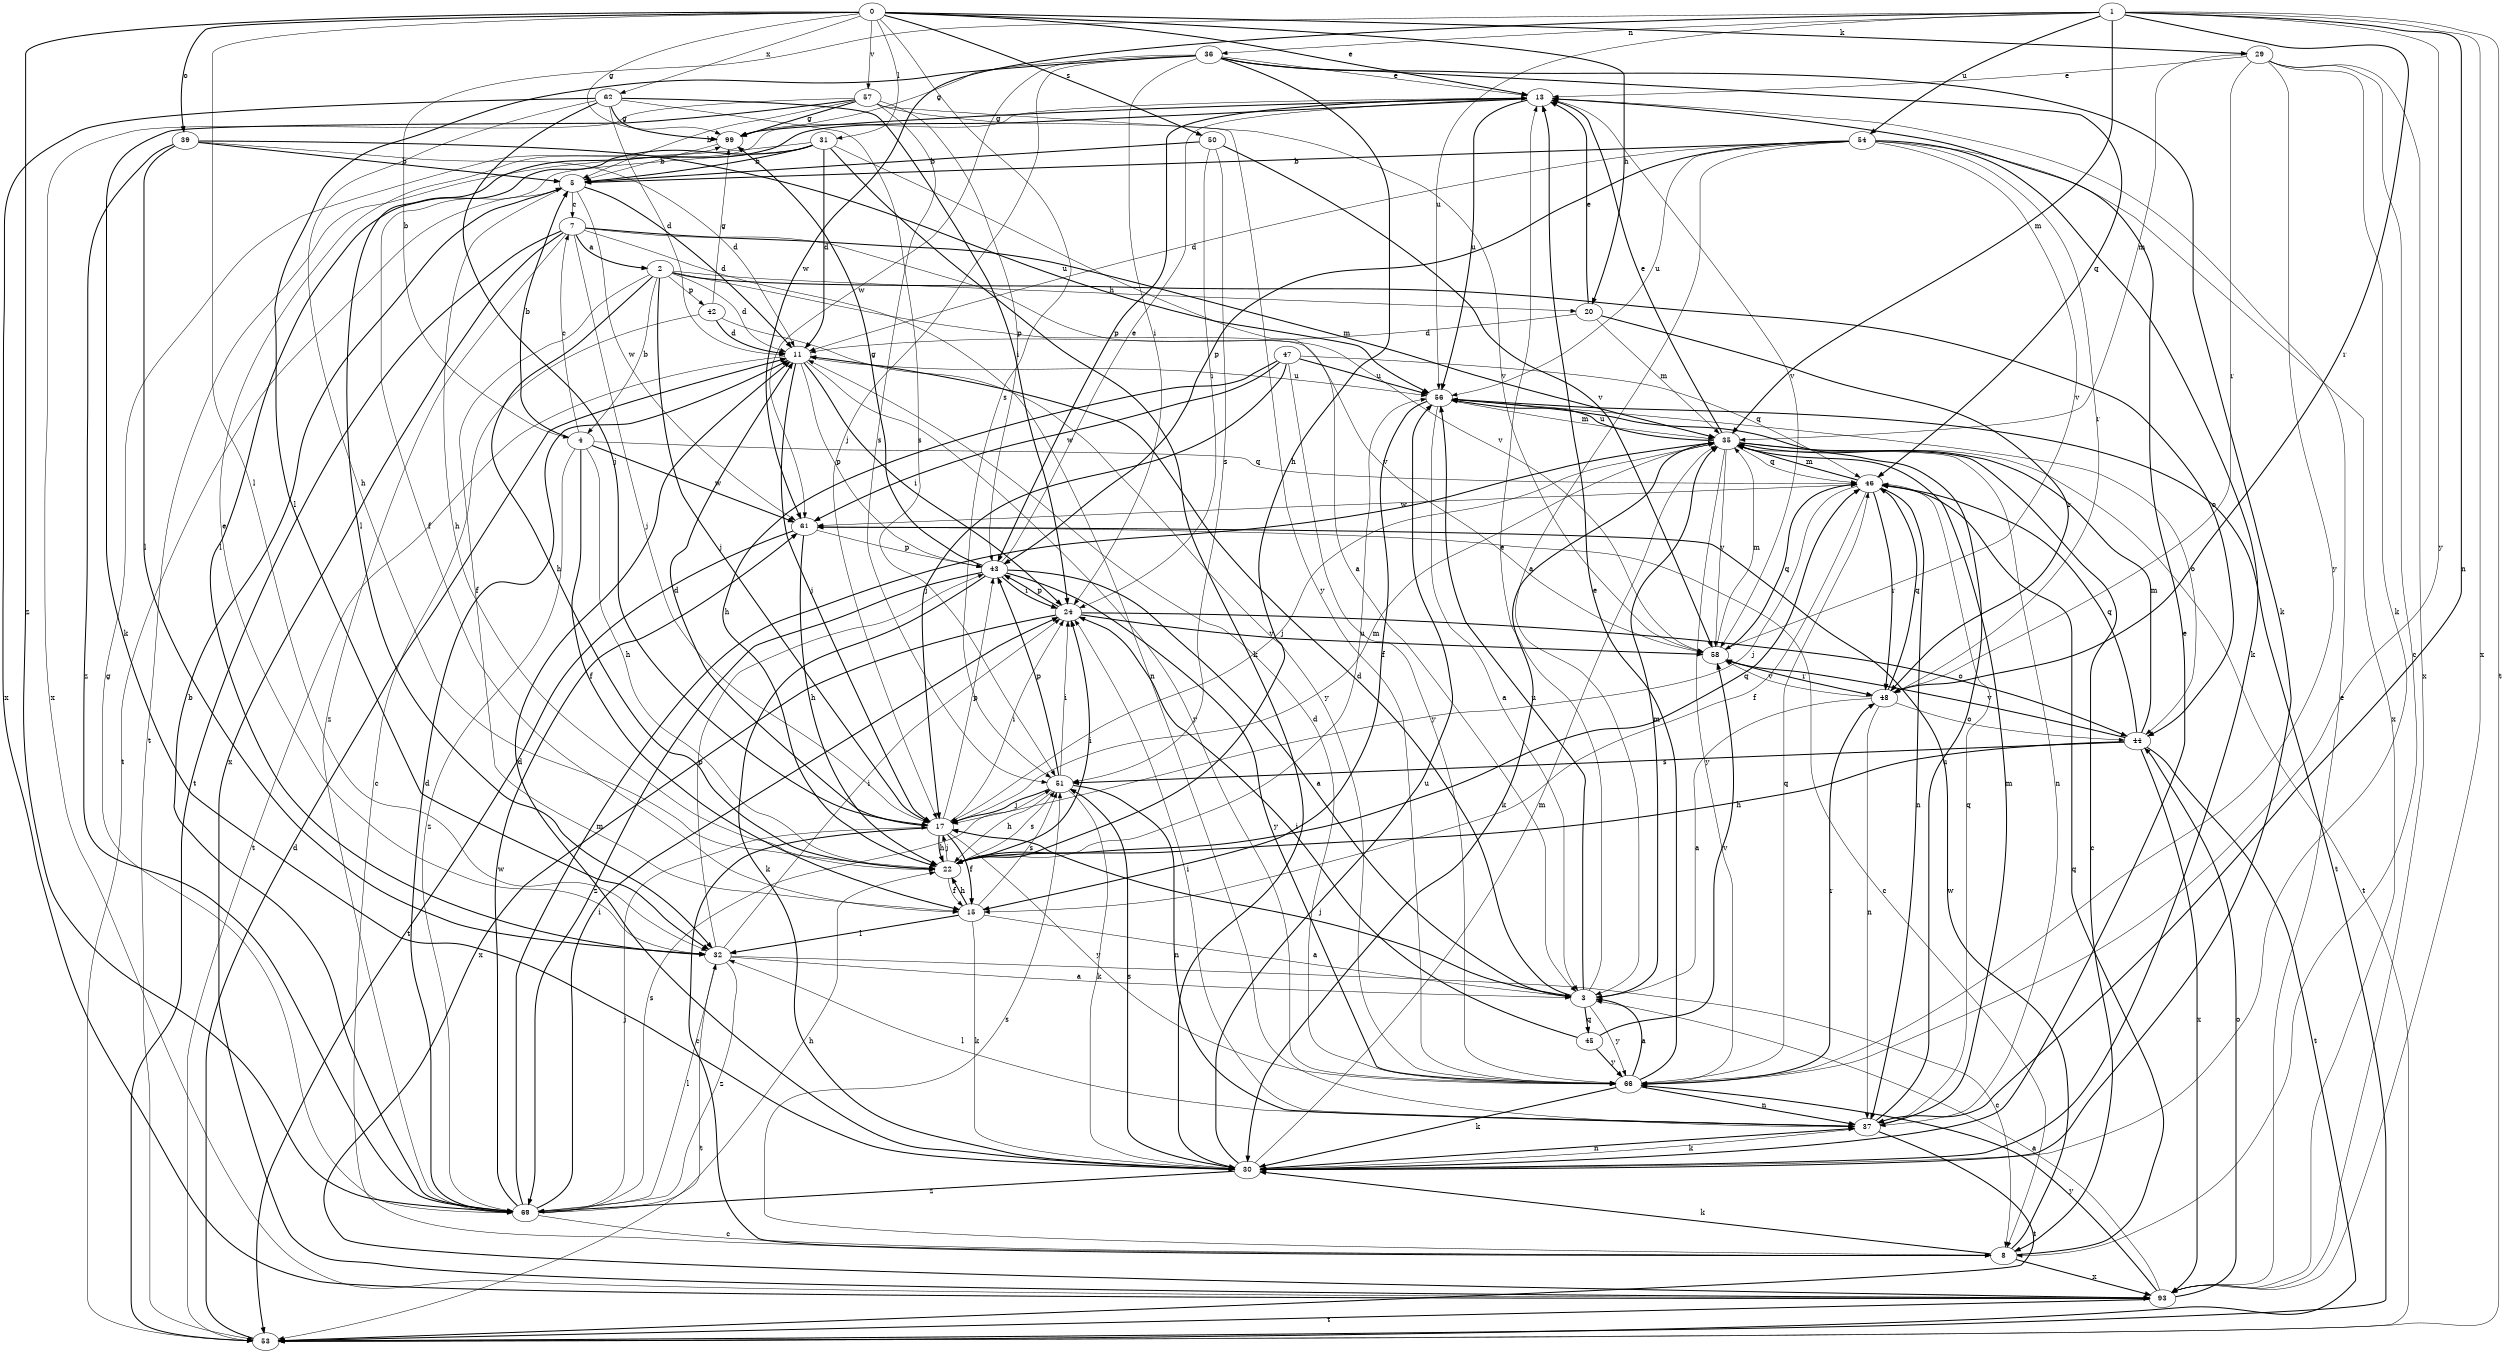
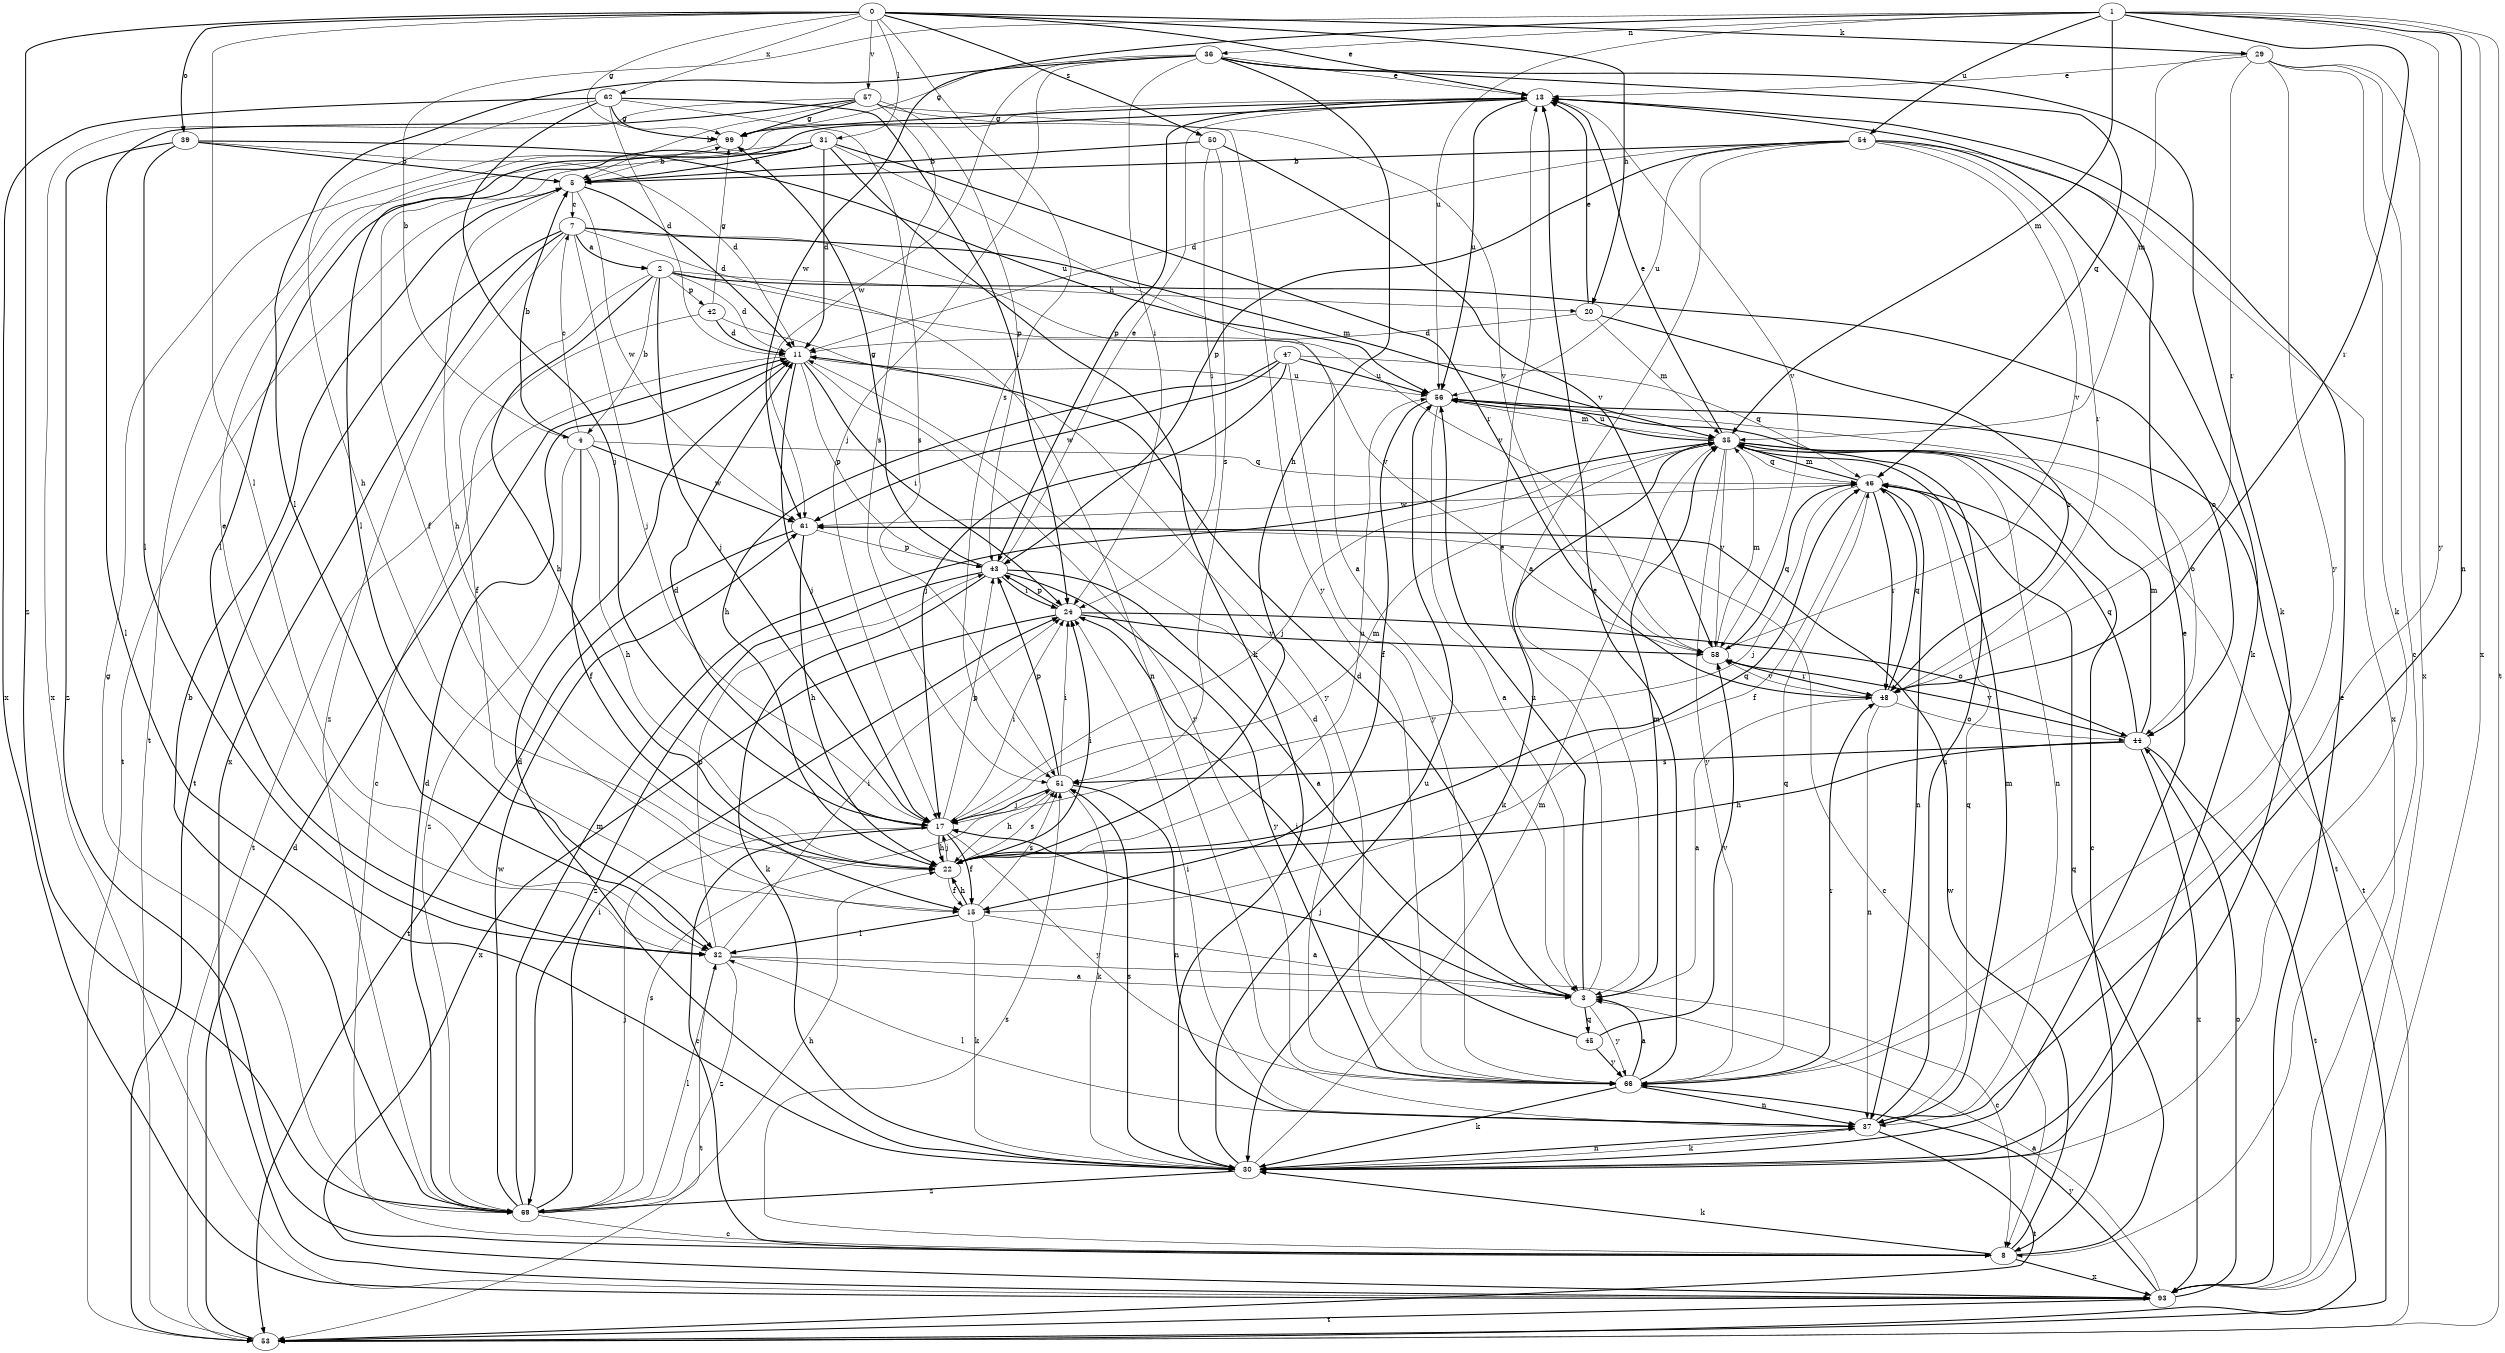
none -> (1420, 336)
(2344, 453) -> (2344, 453)
(126, 634) -> (126, 634)
(84, 771) -> (532, 1241)
